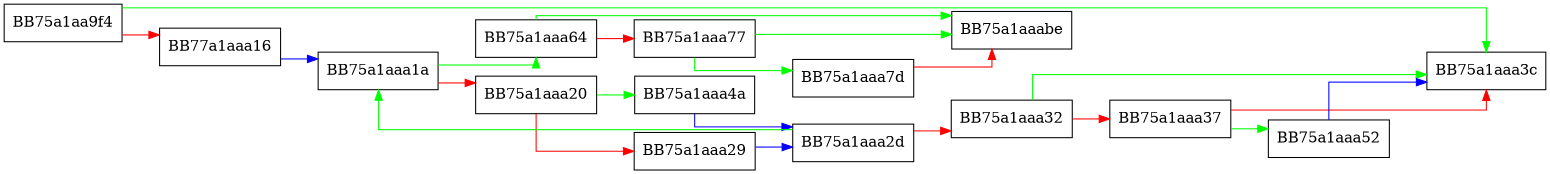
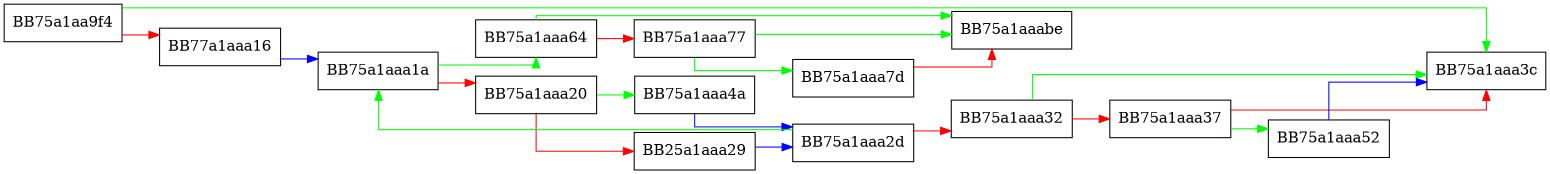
(695, 151) -> (695, 151)
